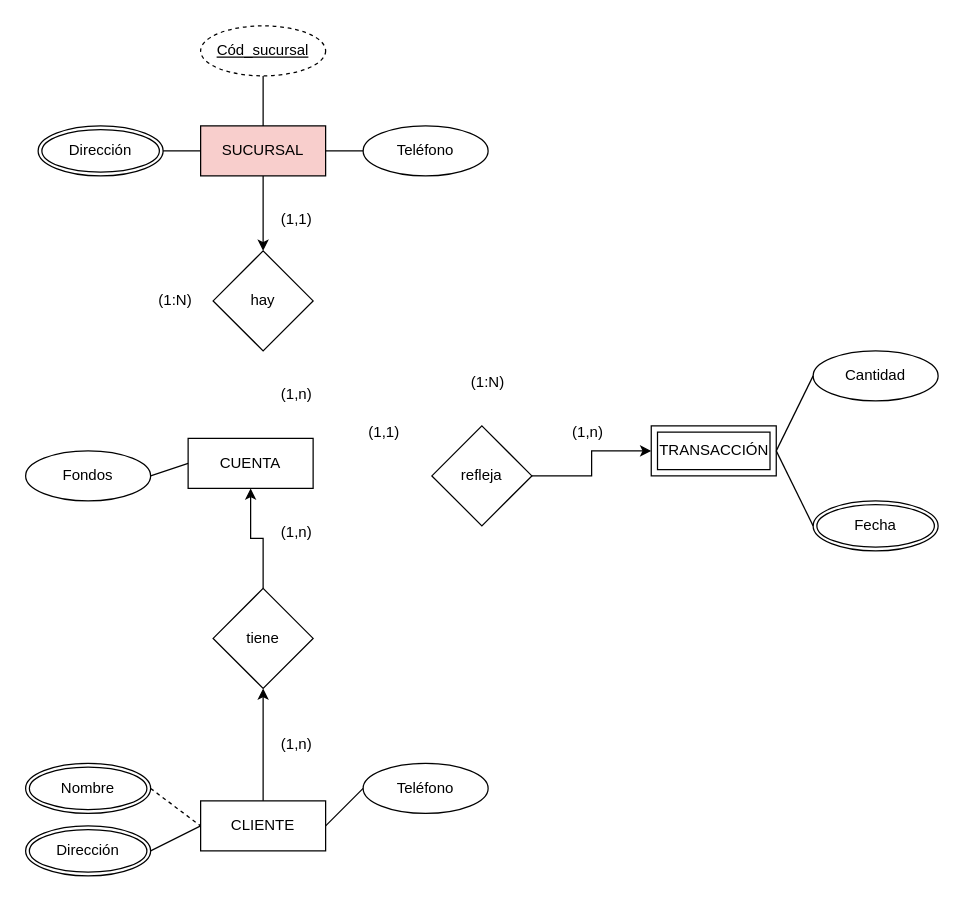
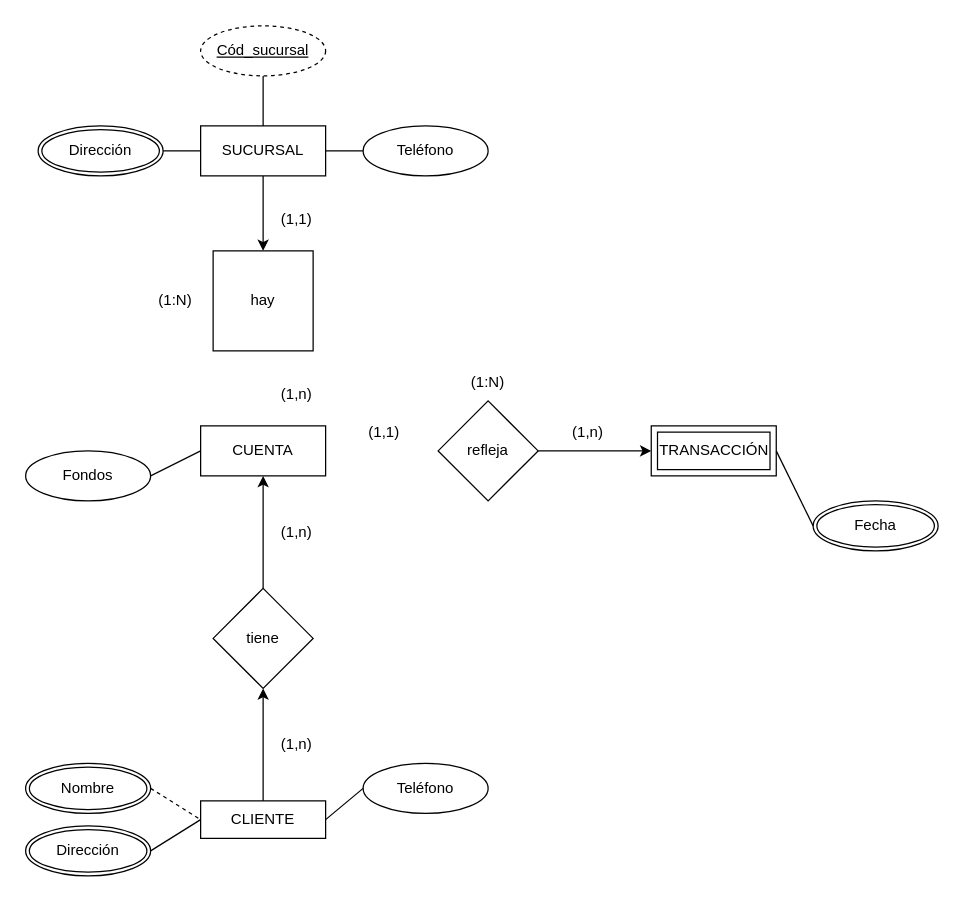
(263, 151) -> (263, 151)
(263, 301) -> (263, 301)
(876, 376) -> none
(795, 413) -> none
(251, 463) -> (263, 451)
(482, 476) -> (488, 451)
(263, 826) -> (263, 819)
